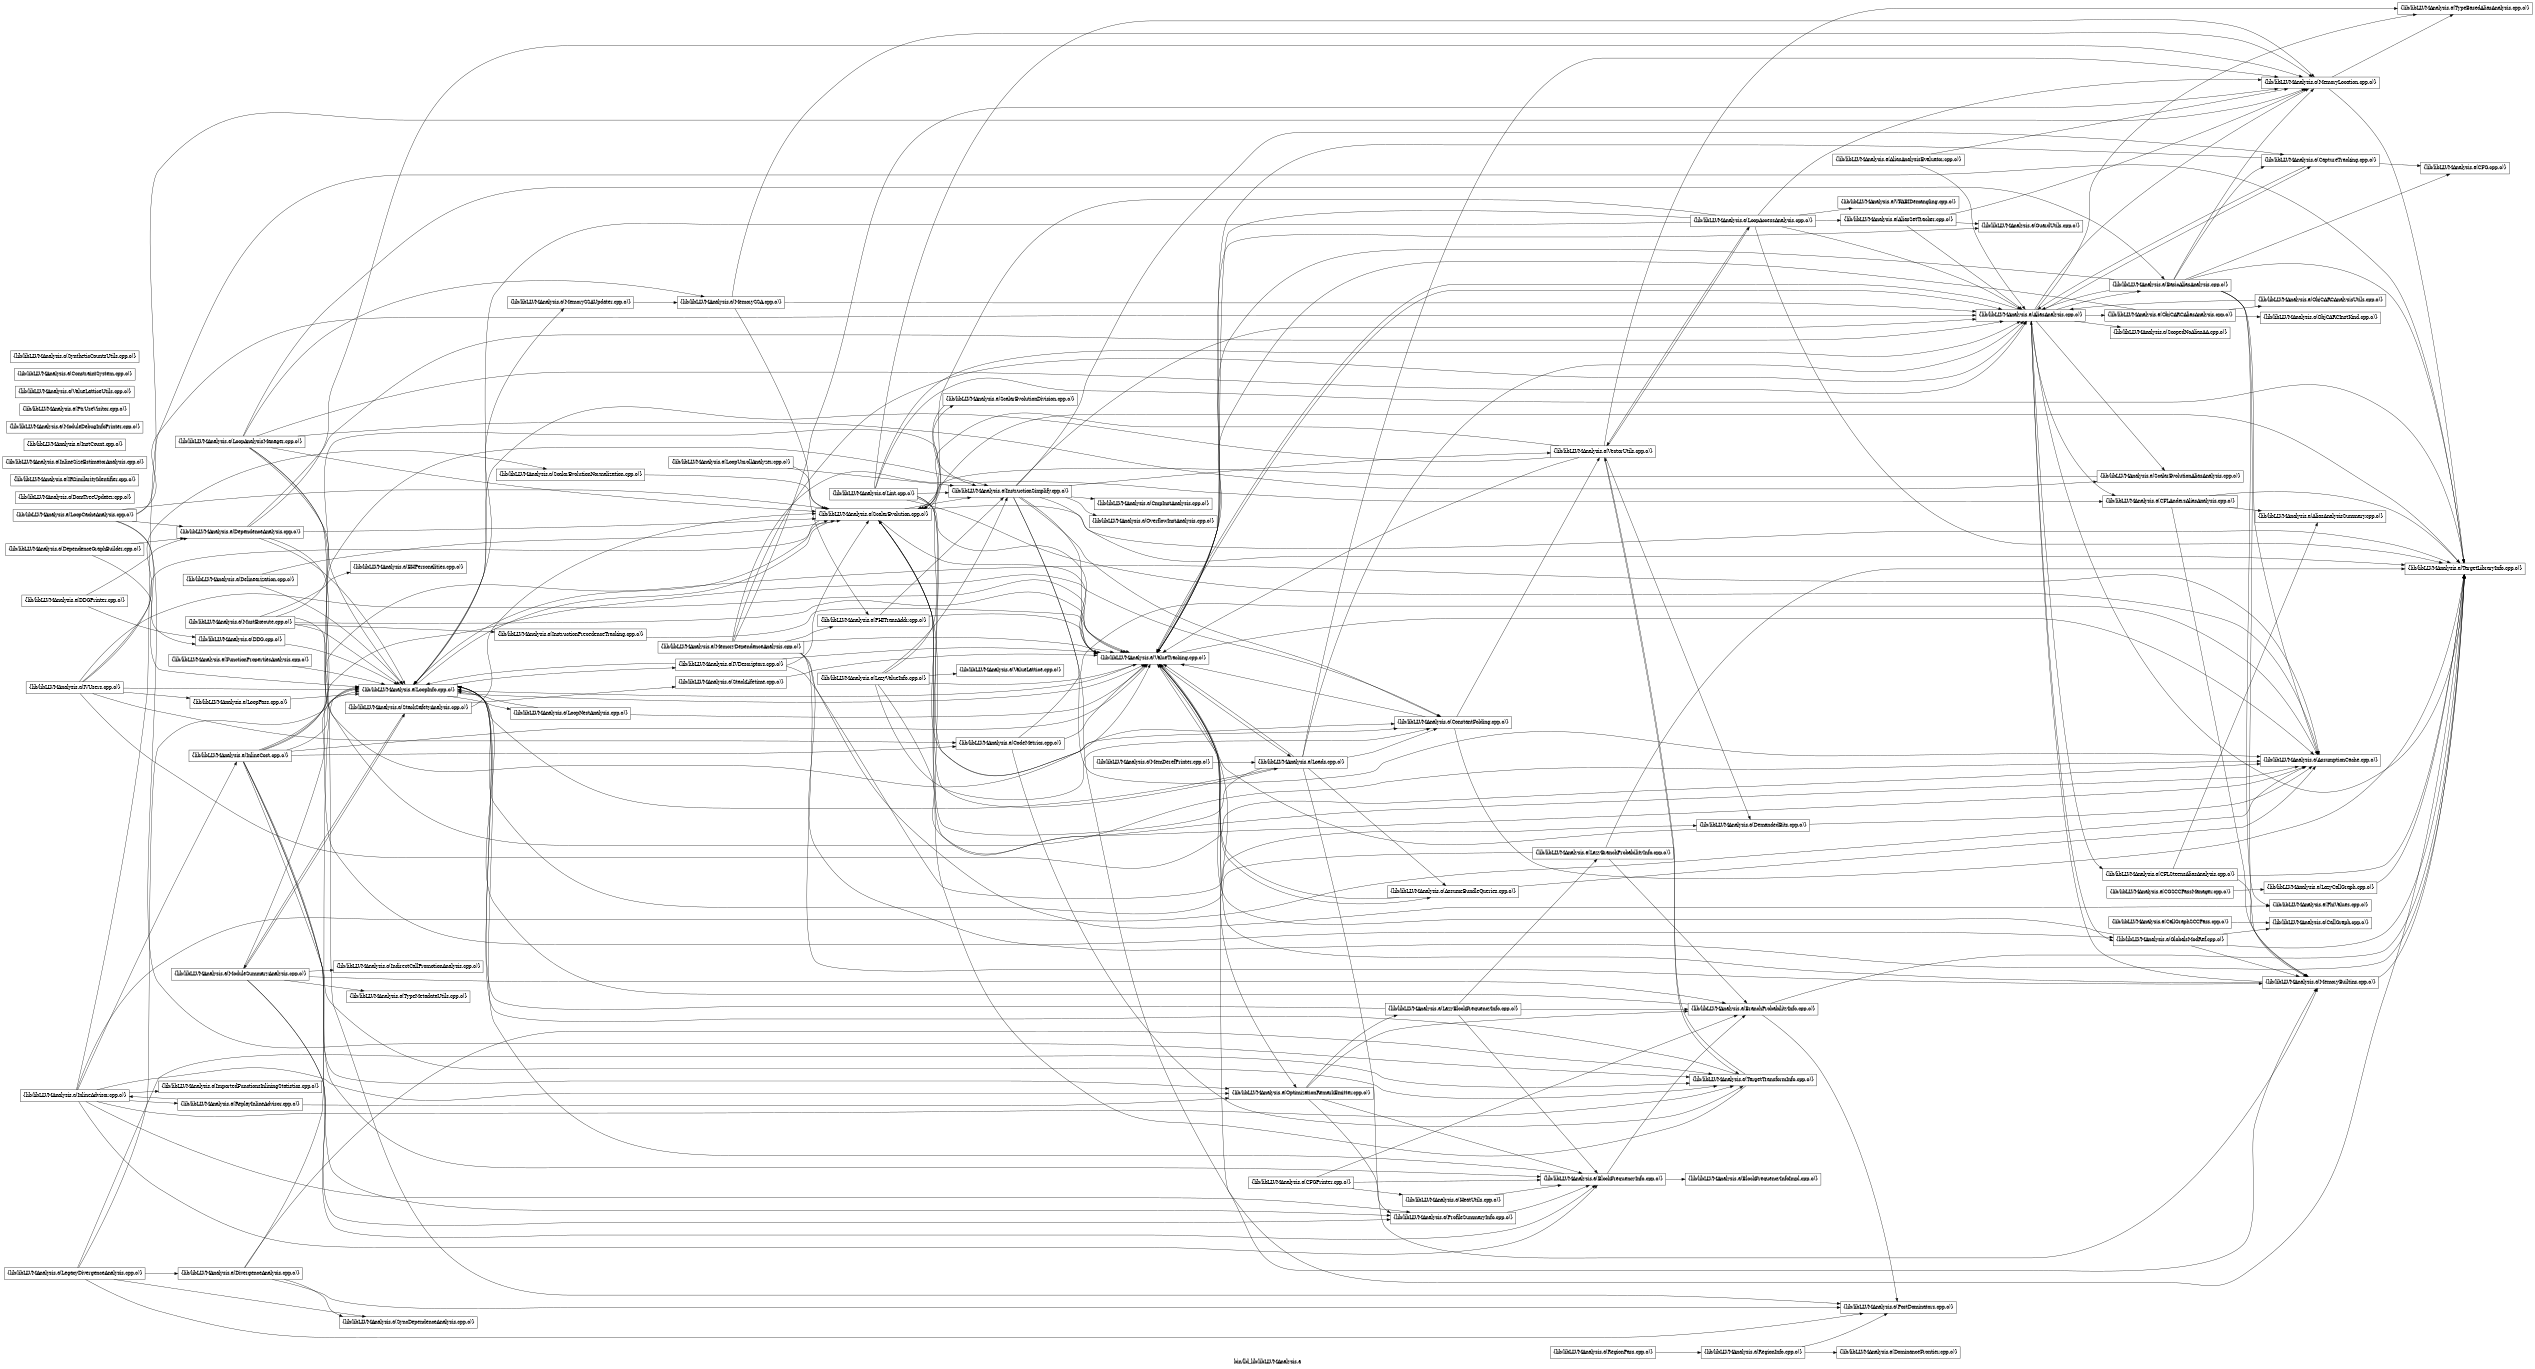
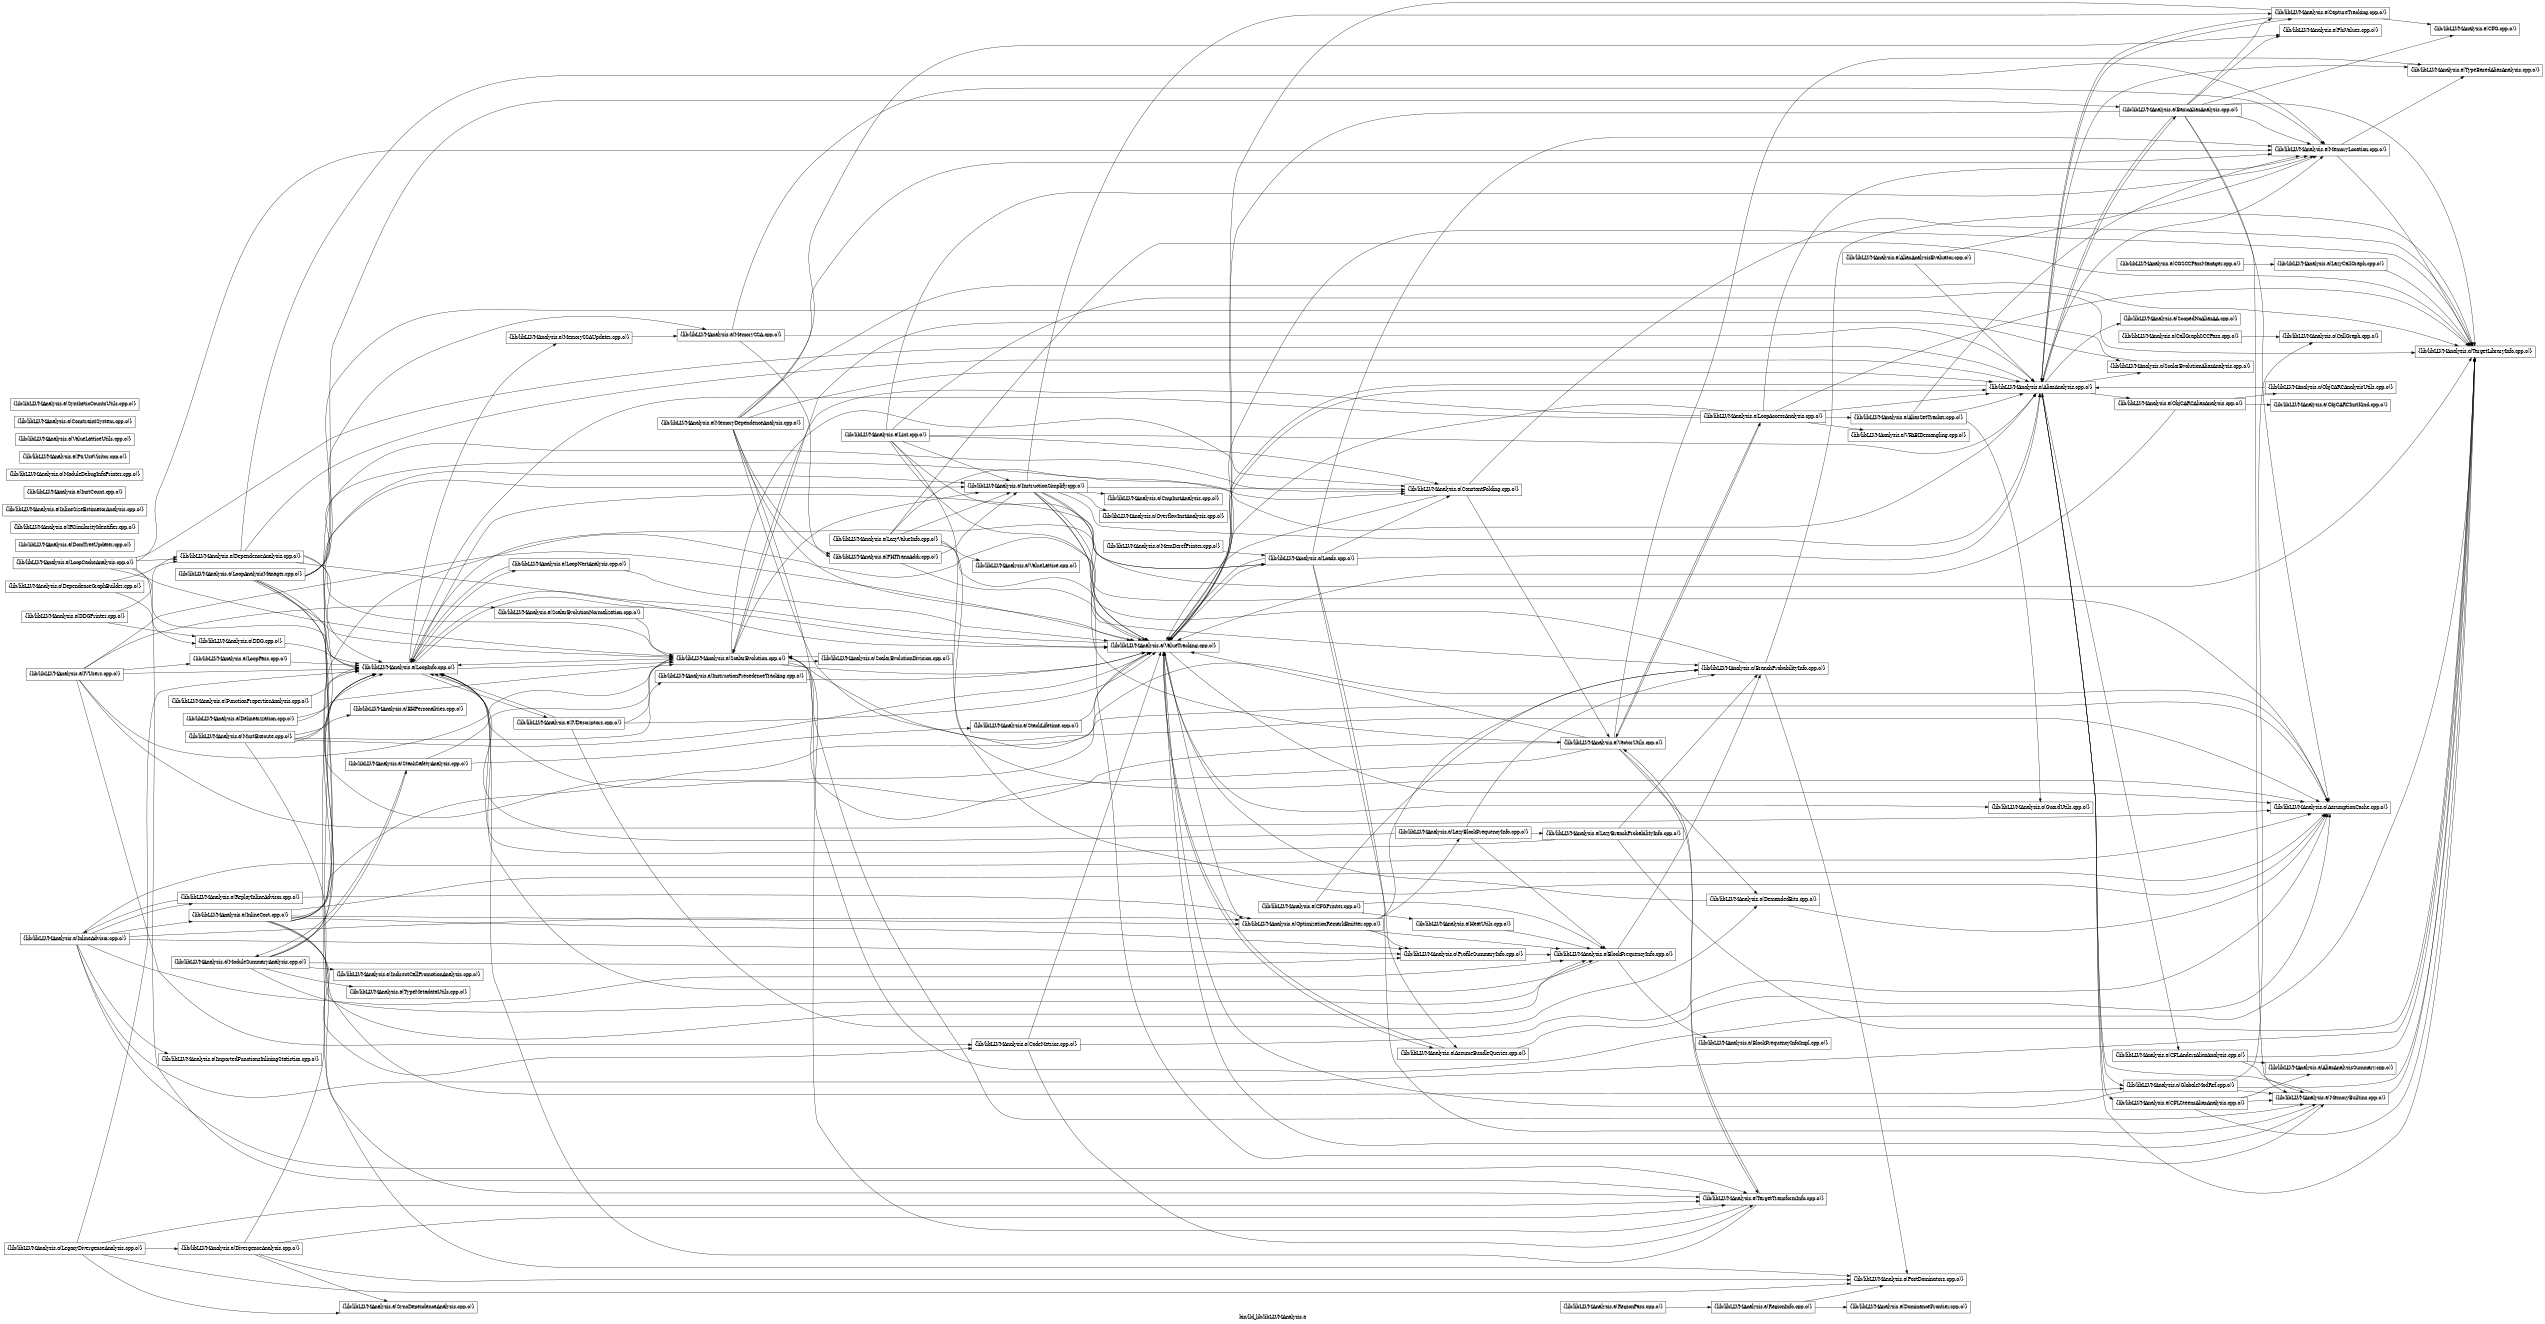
(731, 462) -> none
(1365, 500) -> (1438, 719)
(956, 830) -> none
